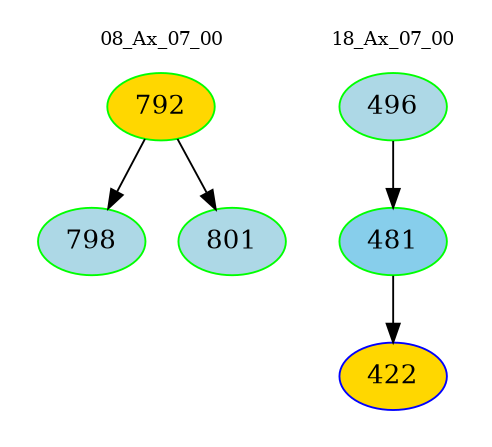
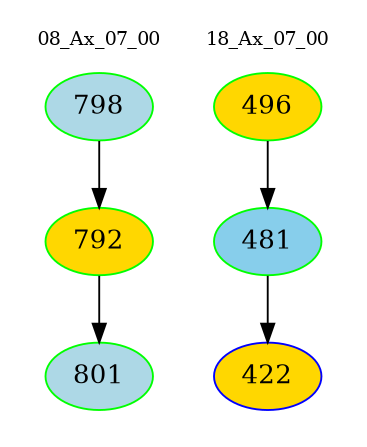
(393, 107) -> (268, 107)
(131, 165) -> (99, 165)
